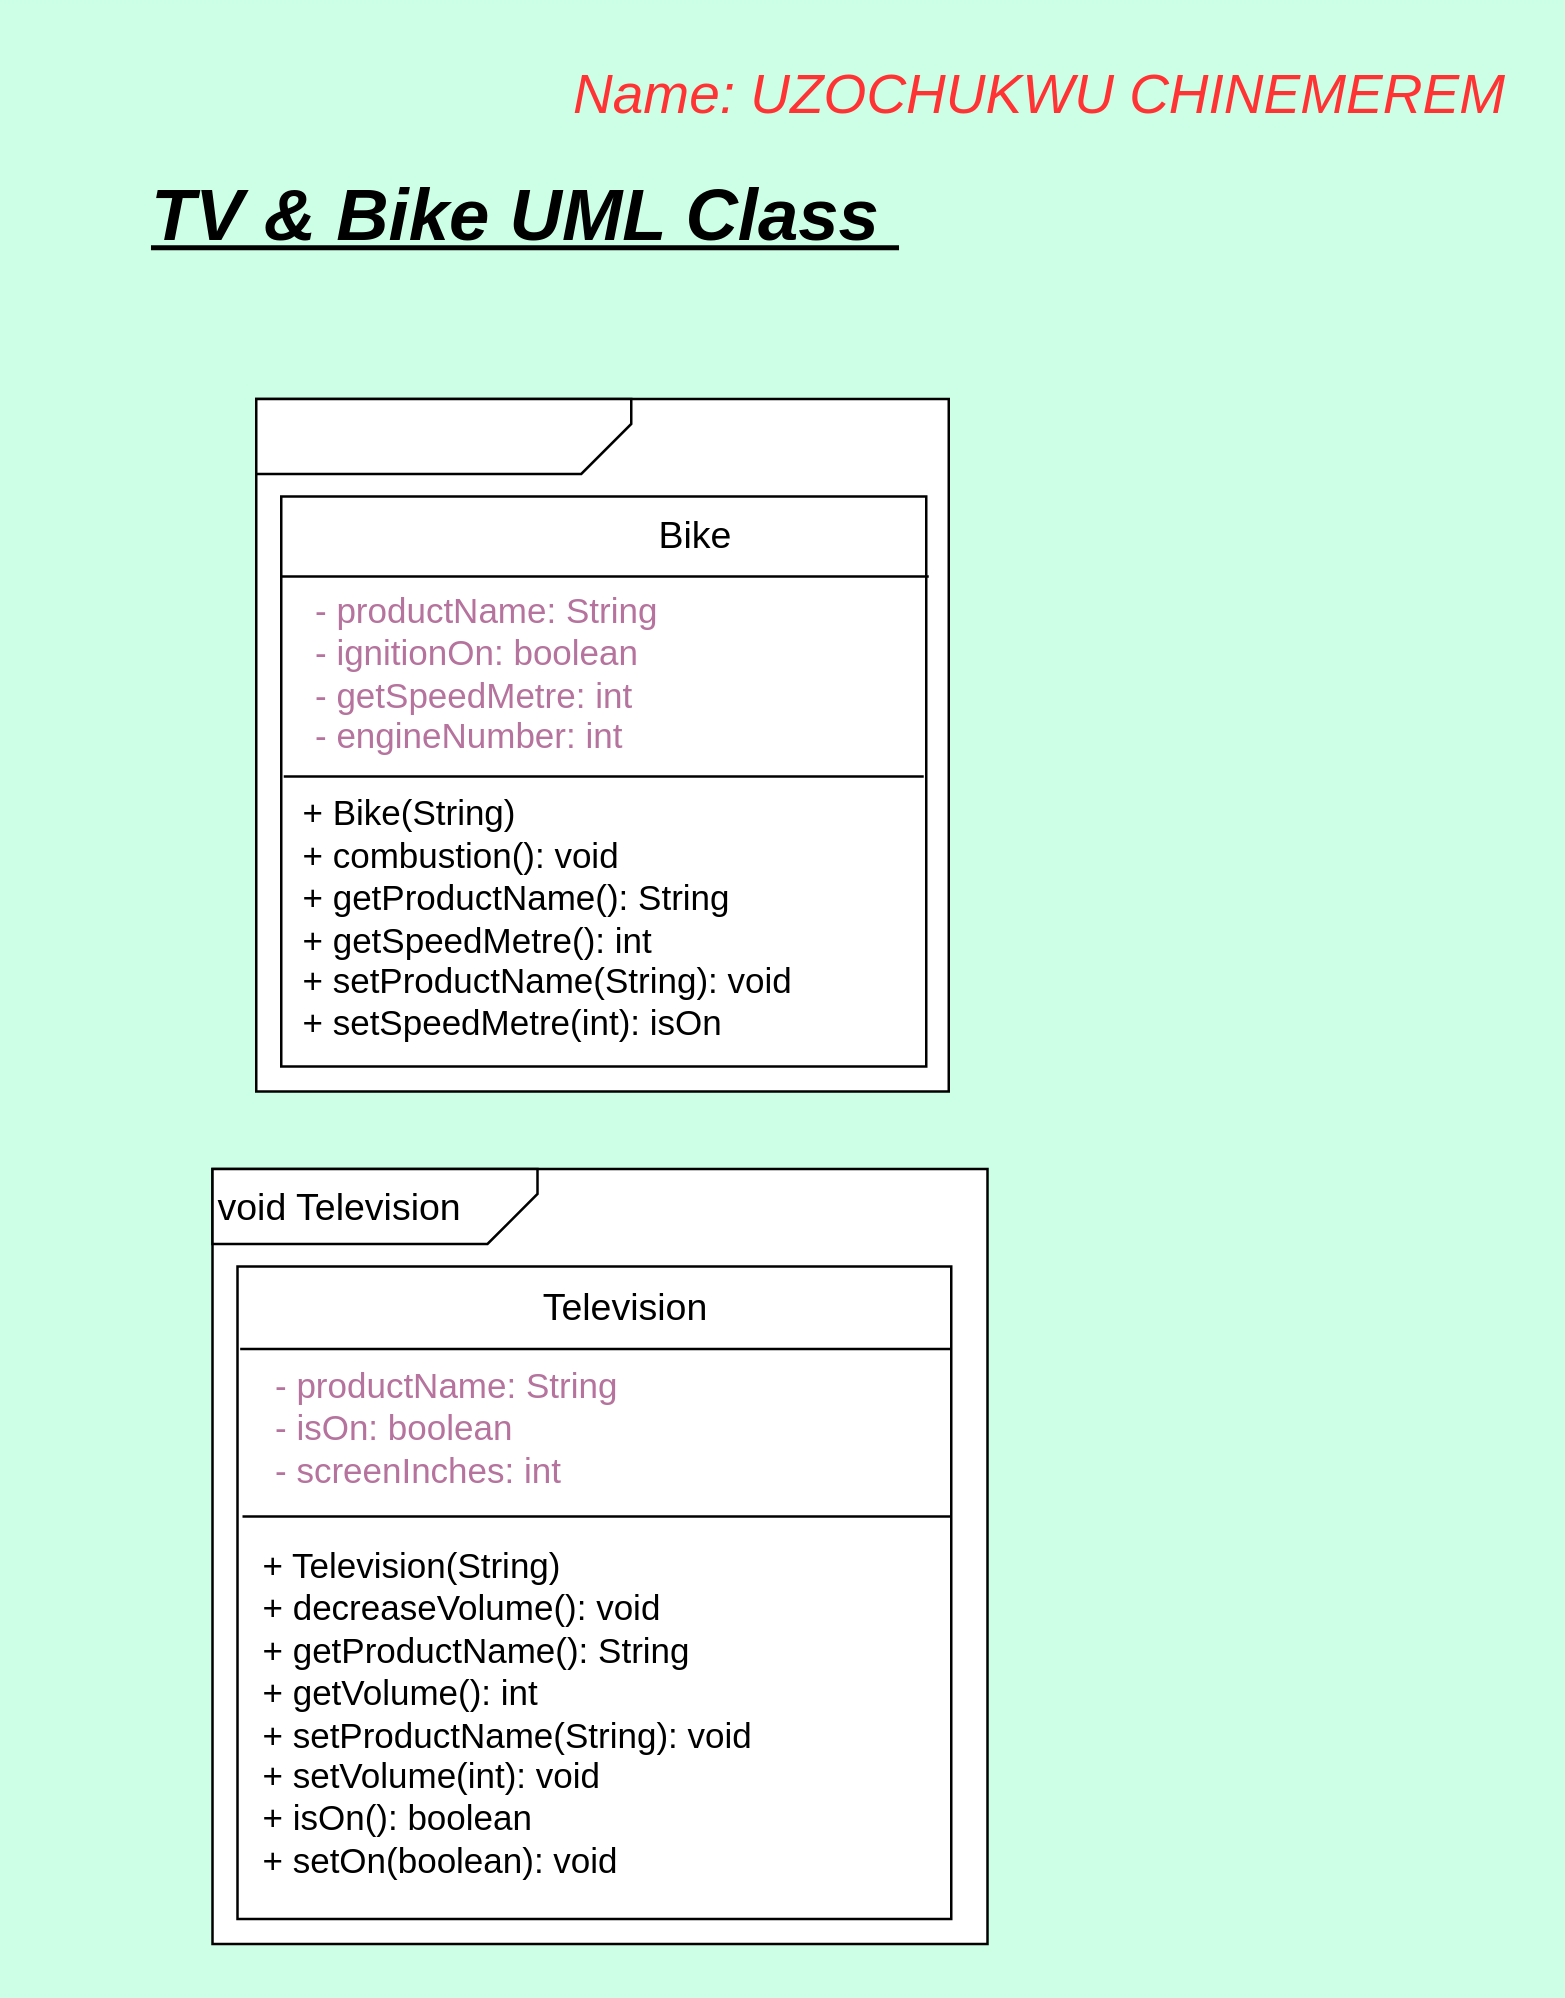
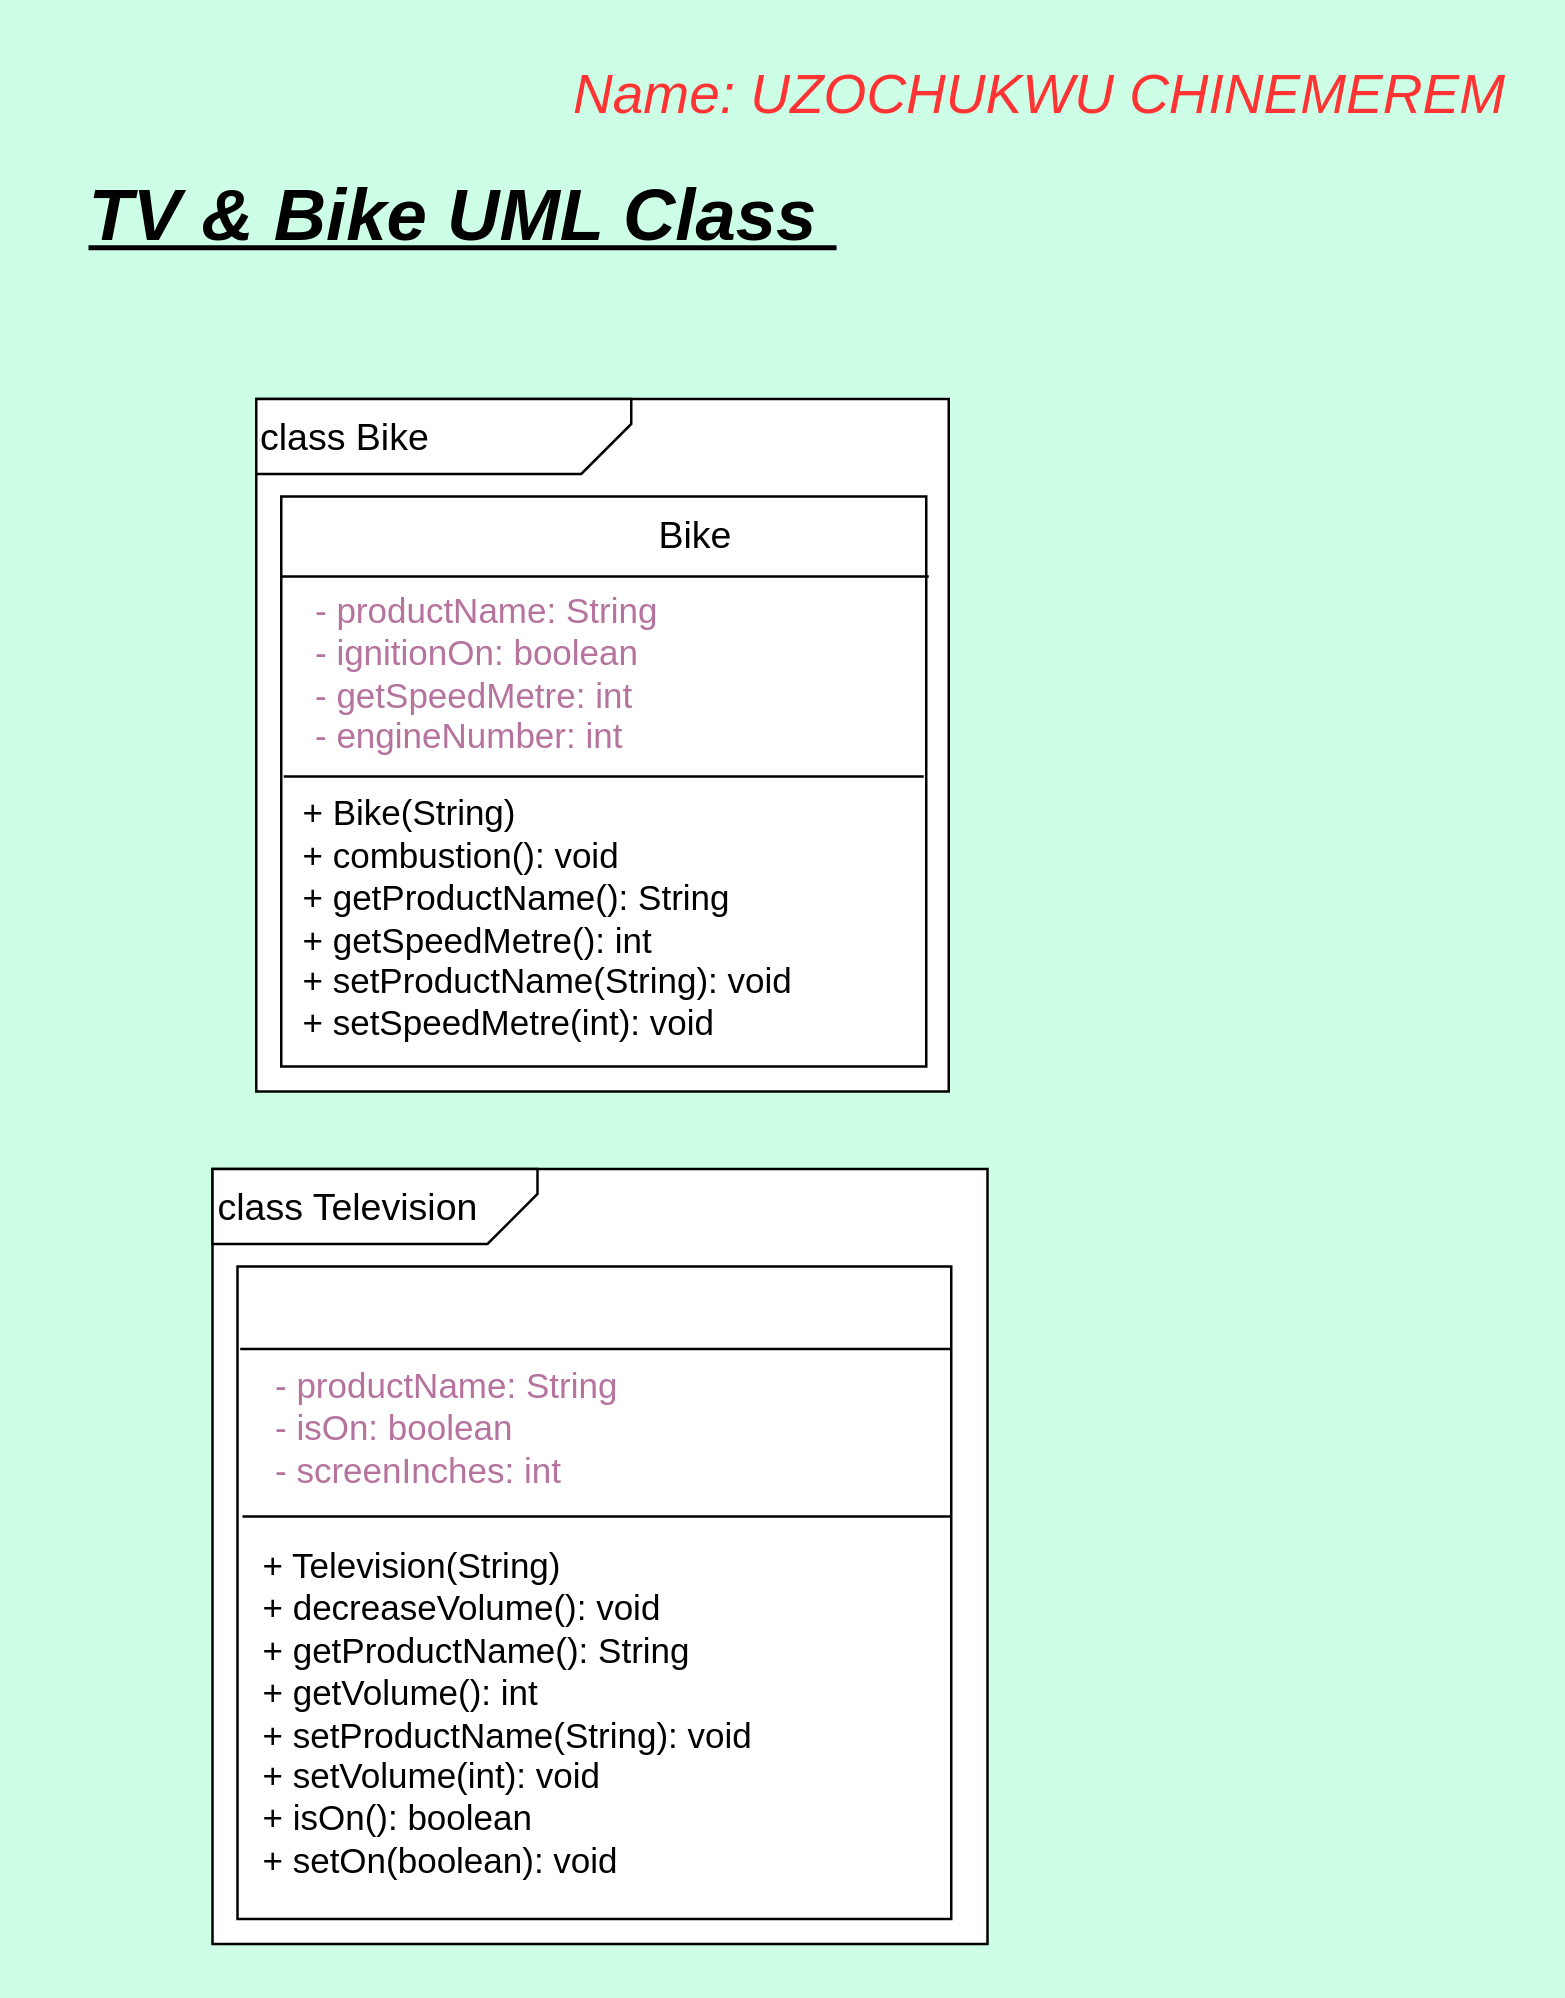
(526, 216) -> (464, 216)
none -> (431, 436)
(536, 919) -> (536, 919)
(325, 1206) -> (334, 1206)
(626, 1306) -> none
